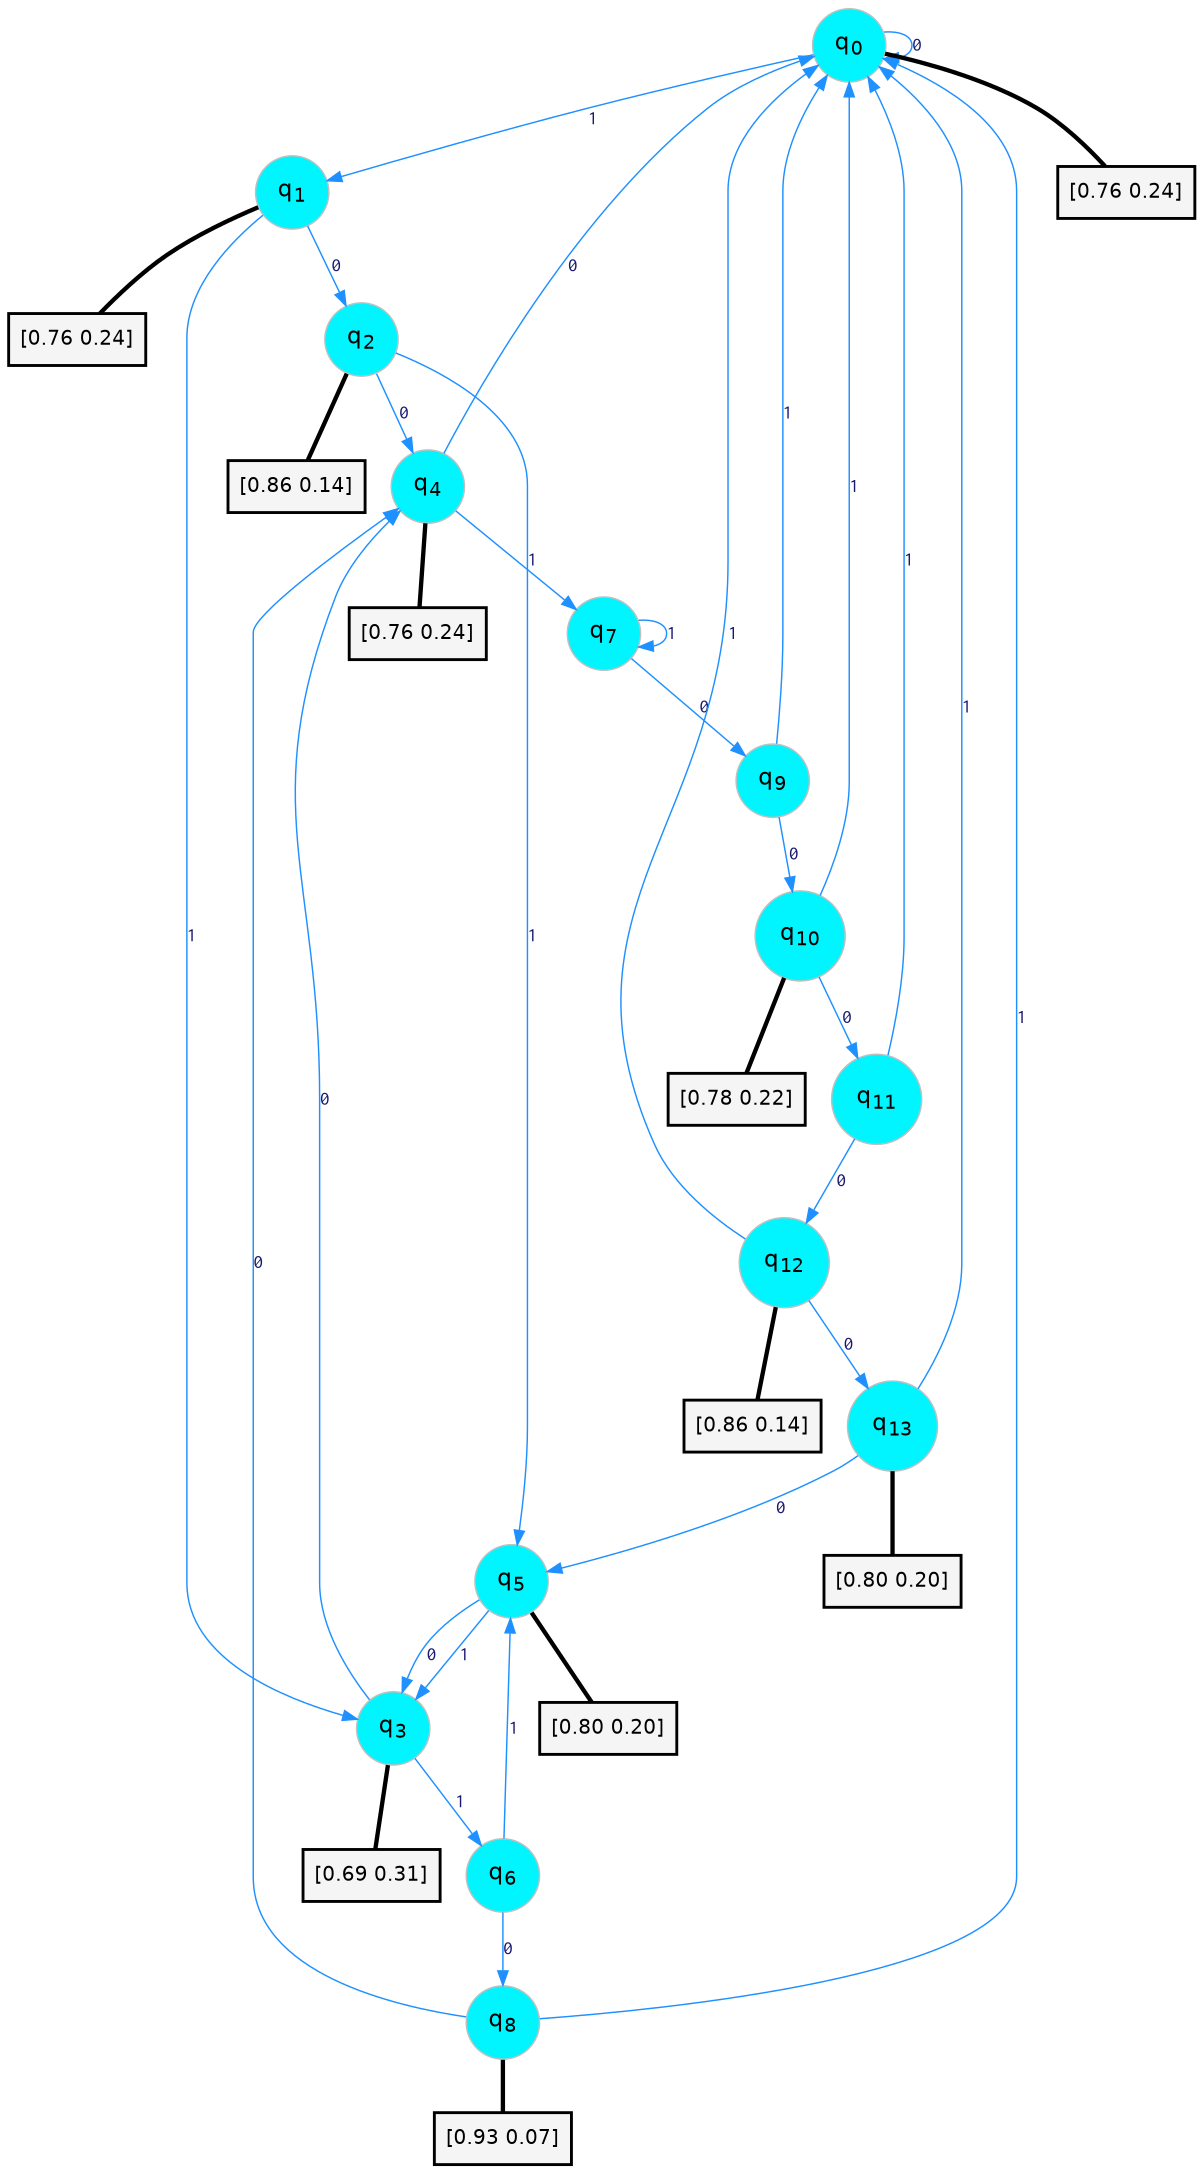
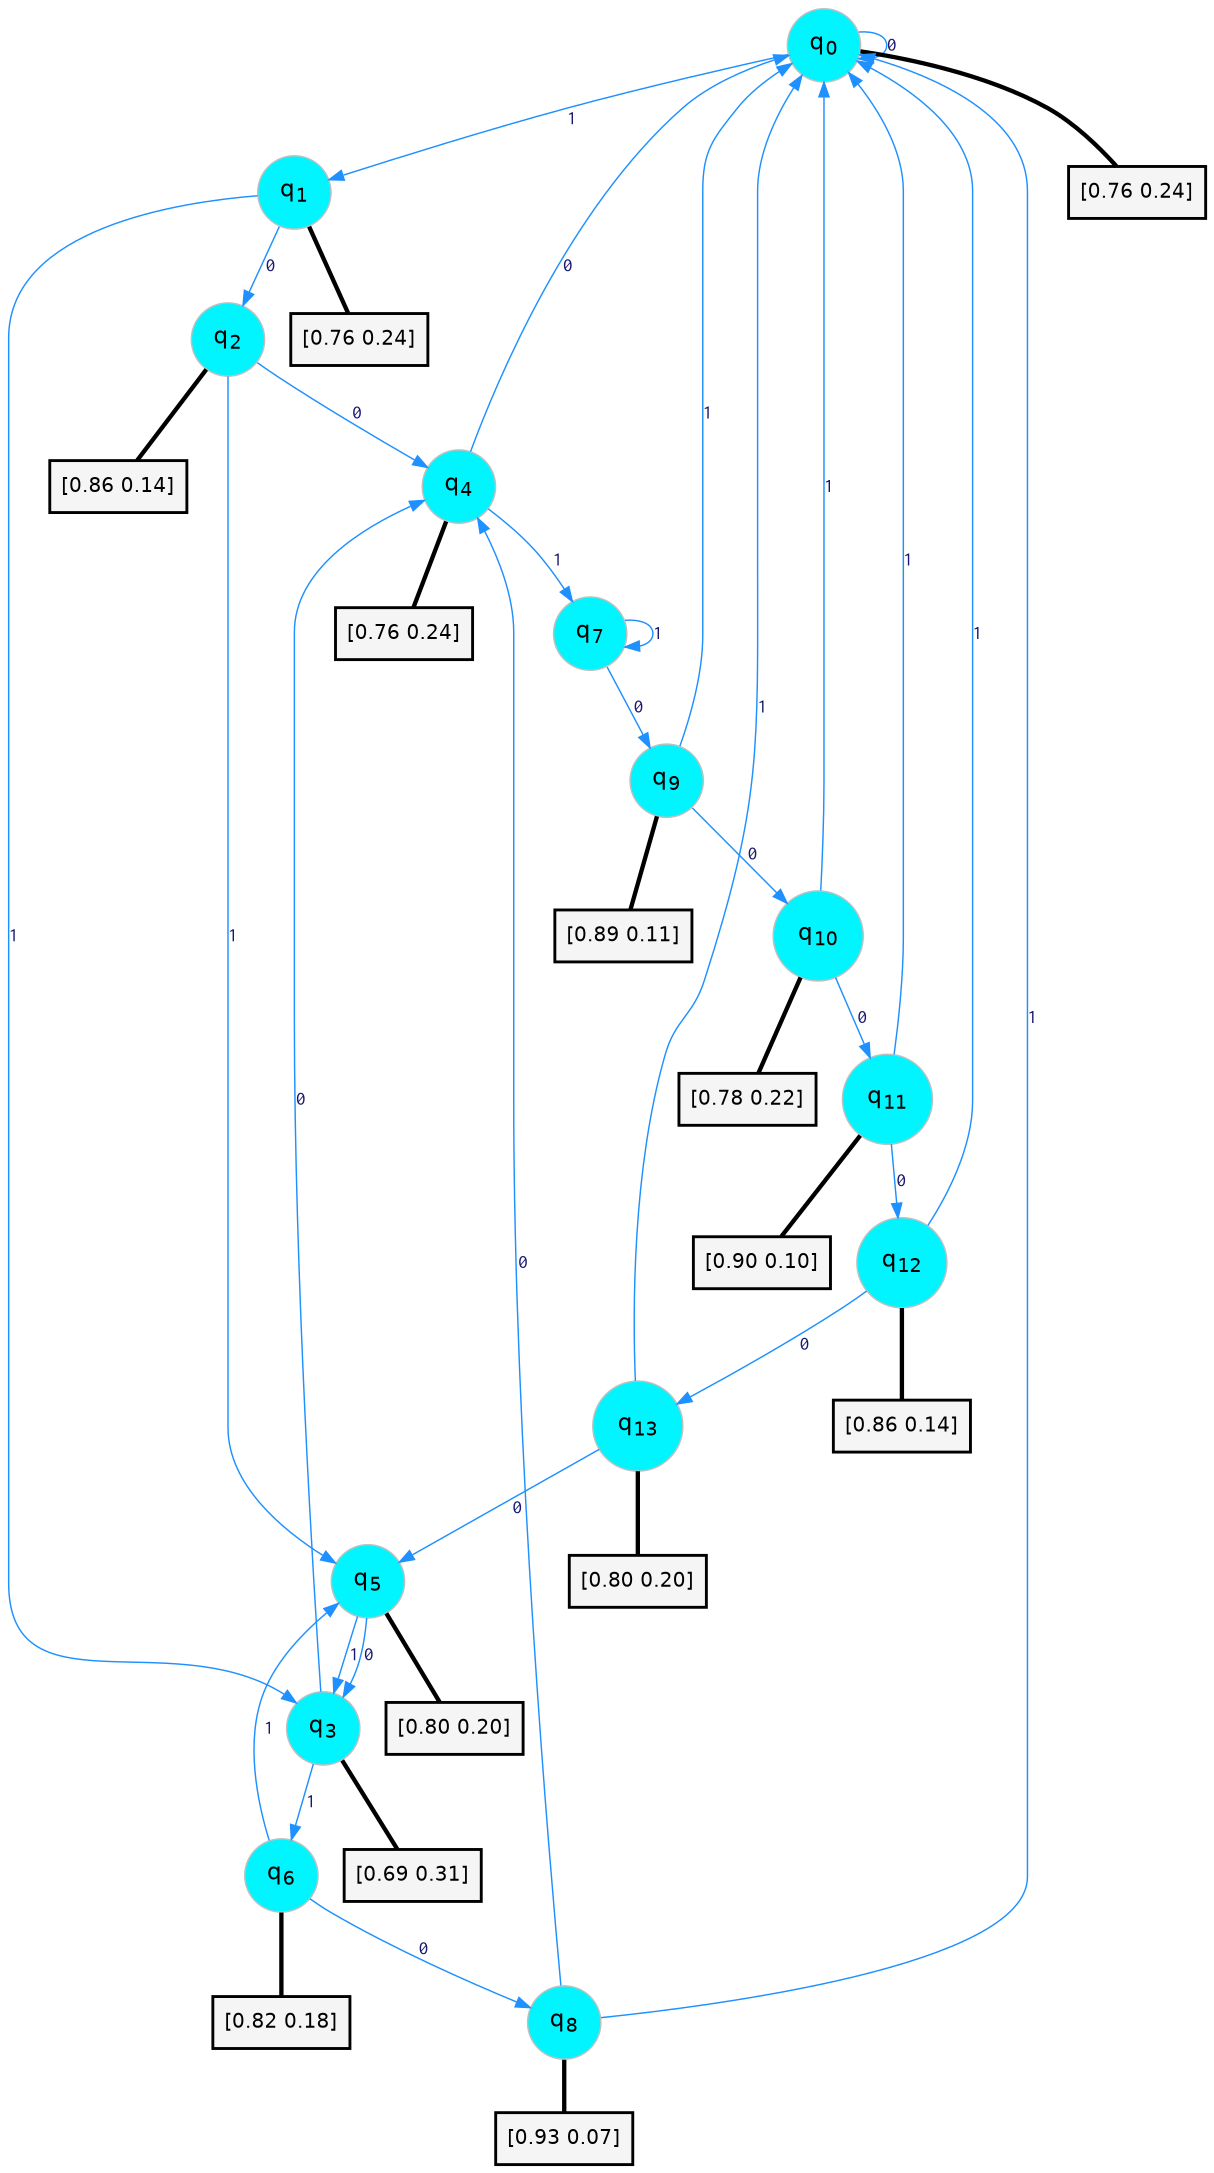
none -> (623, 936)
none -> (762, 1263)
none -> (281, 2023)
